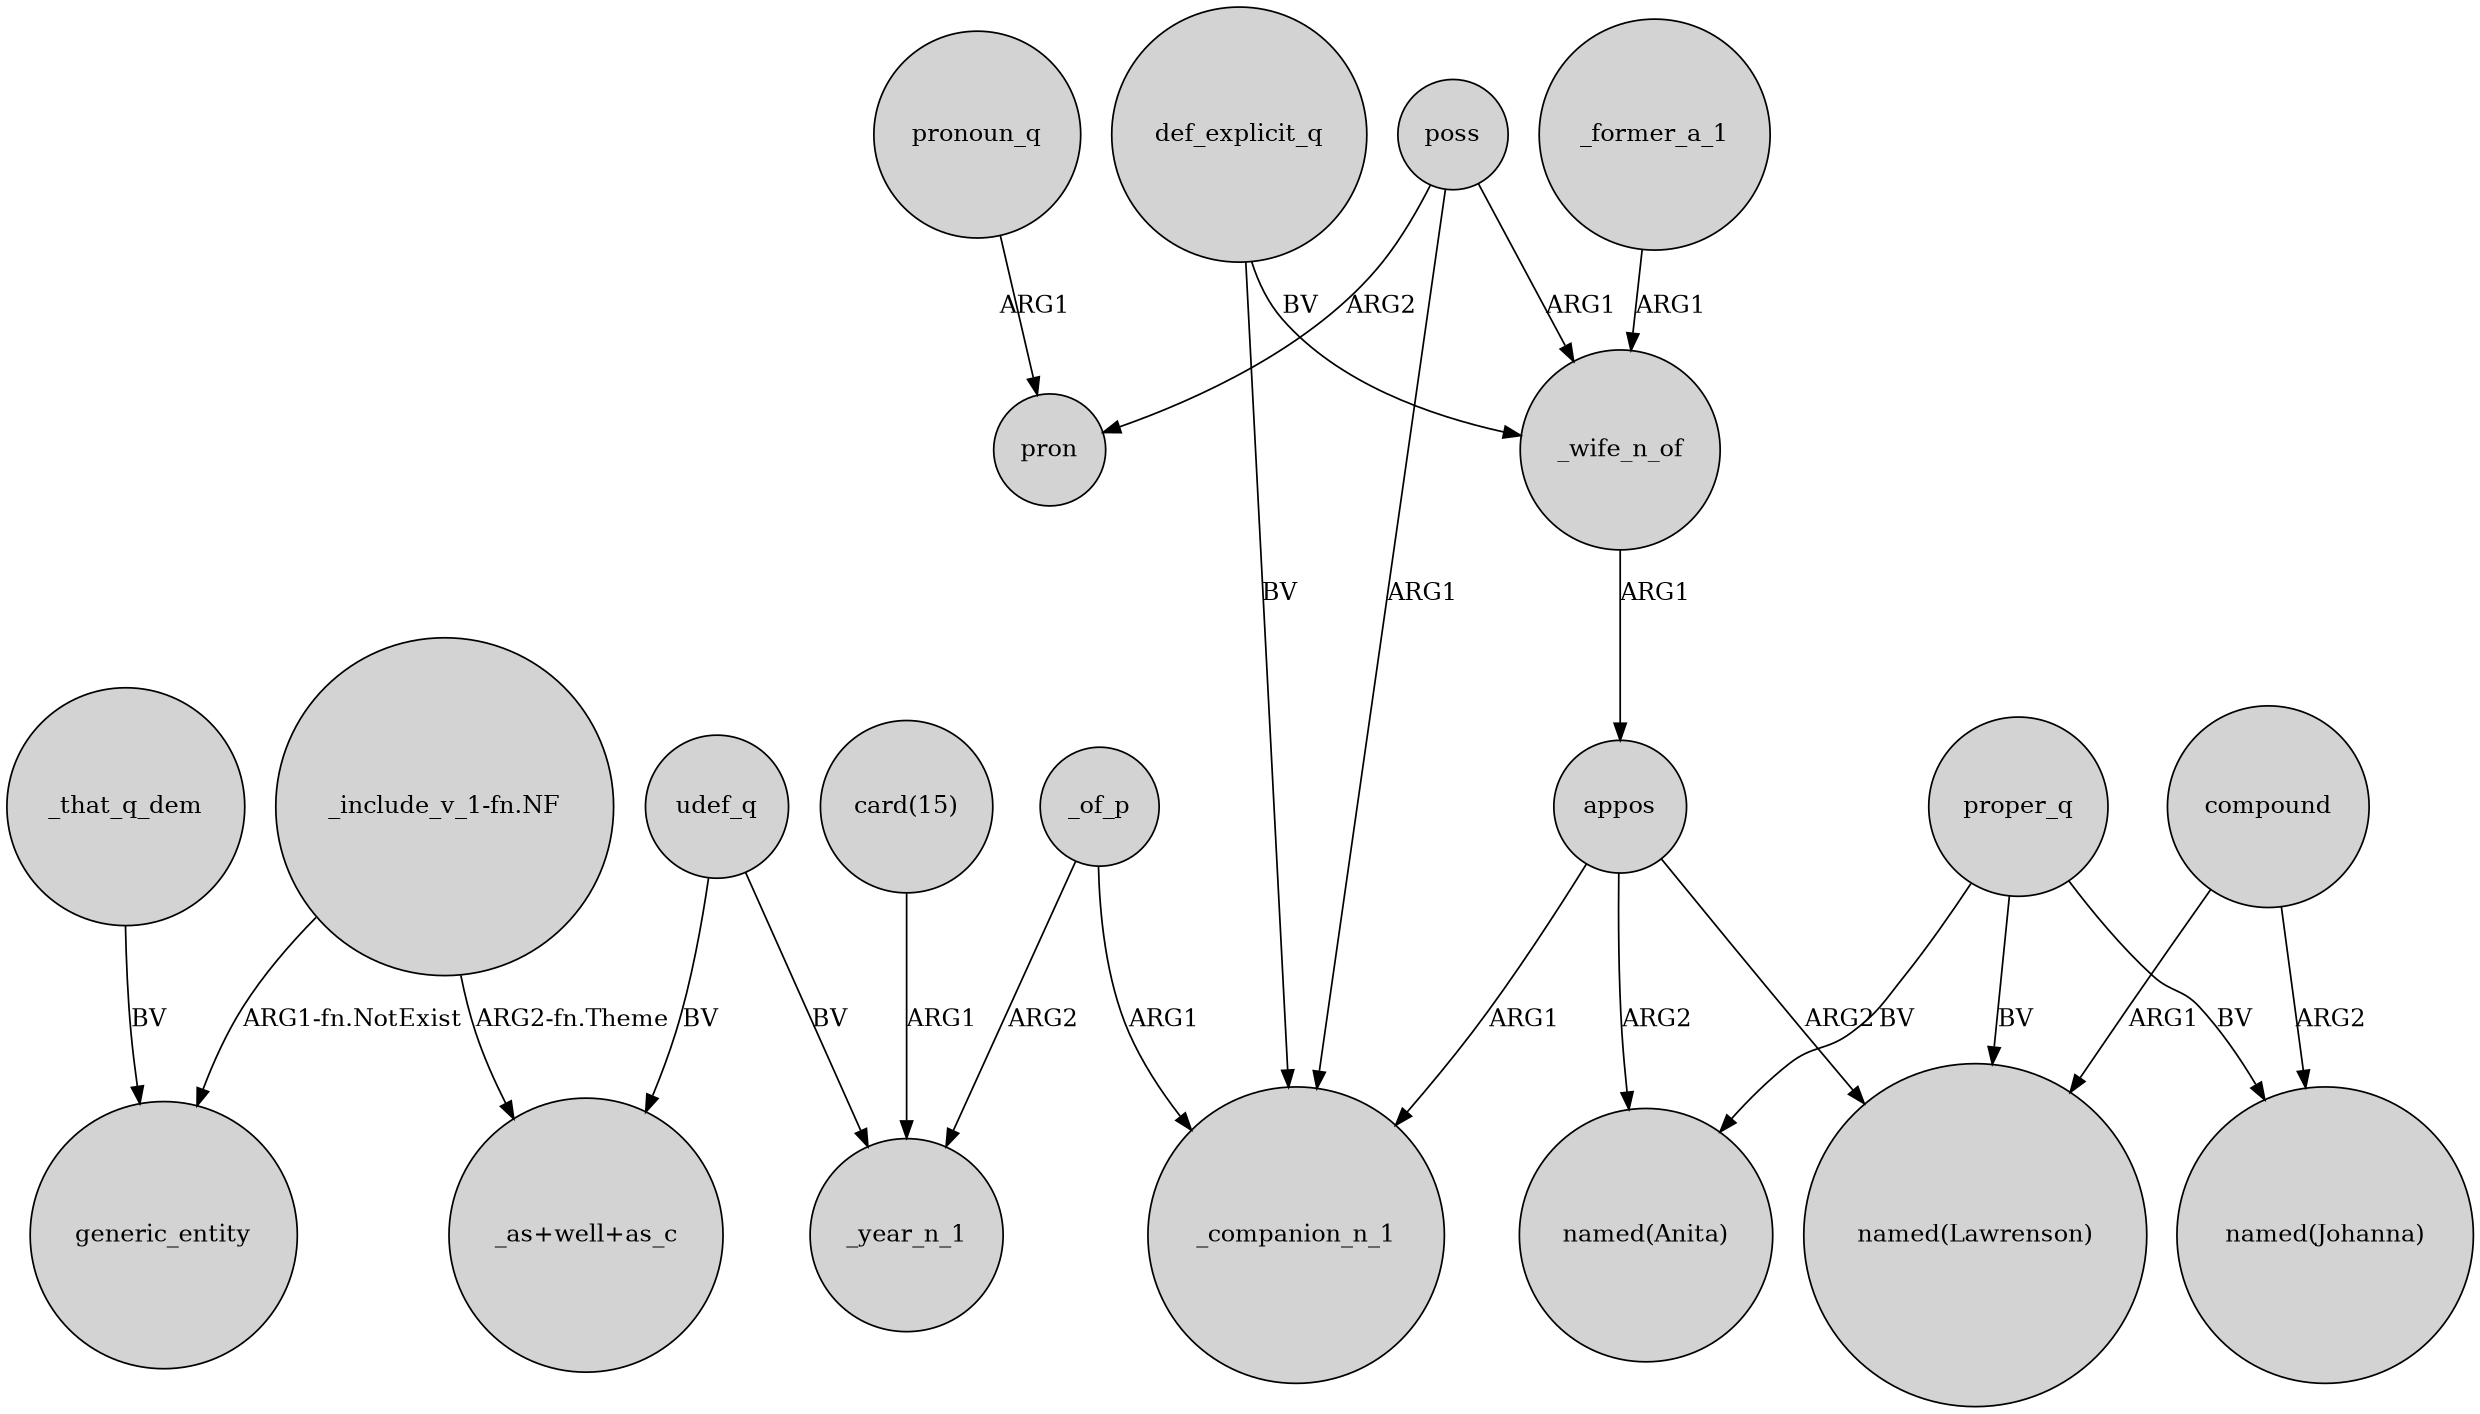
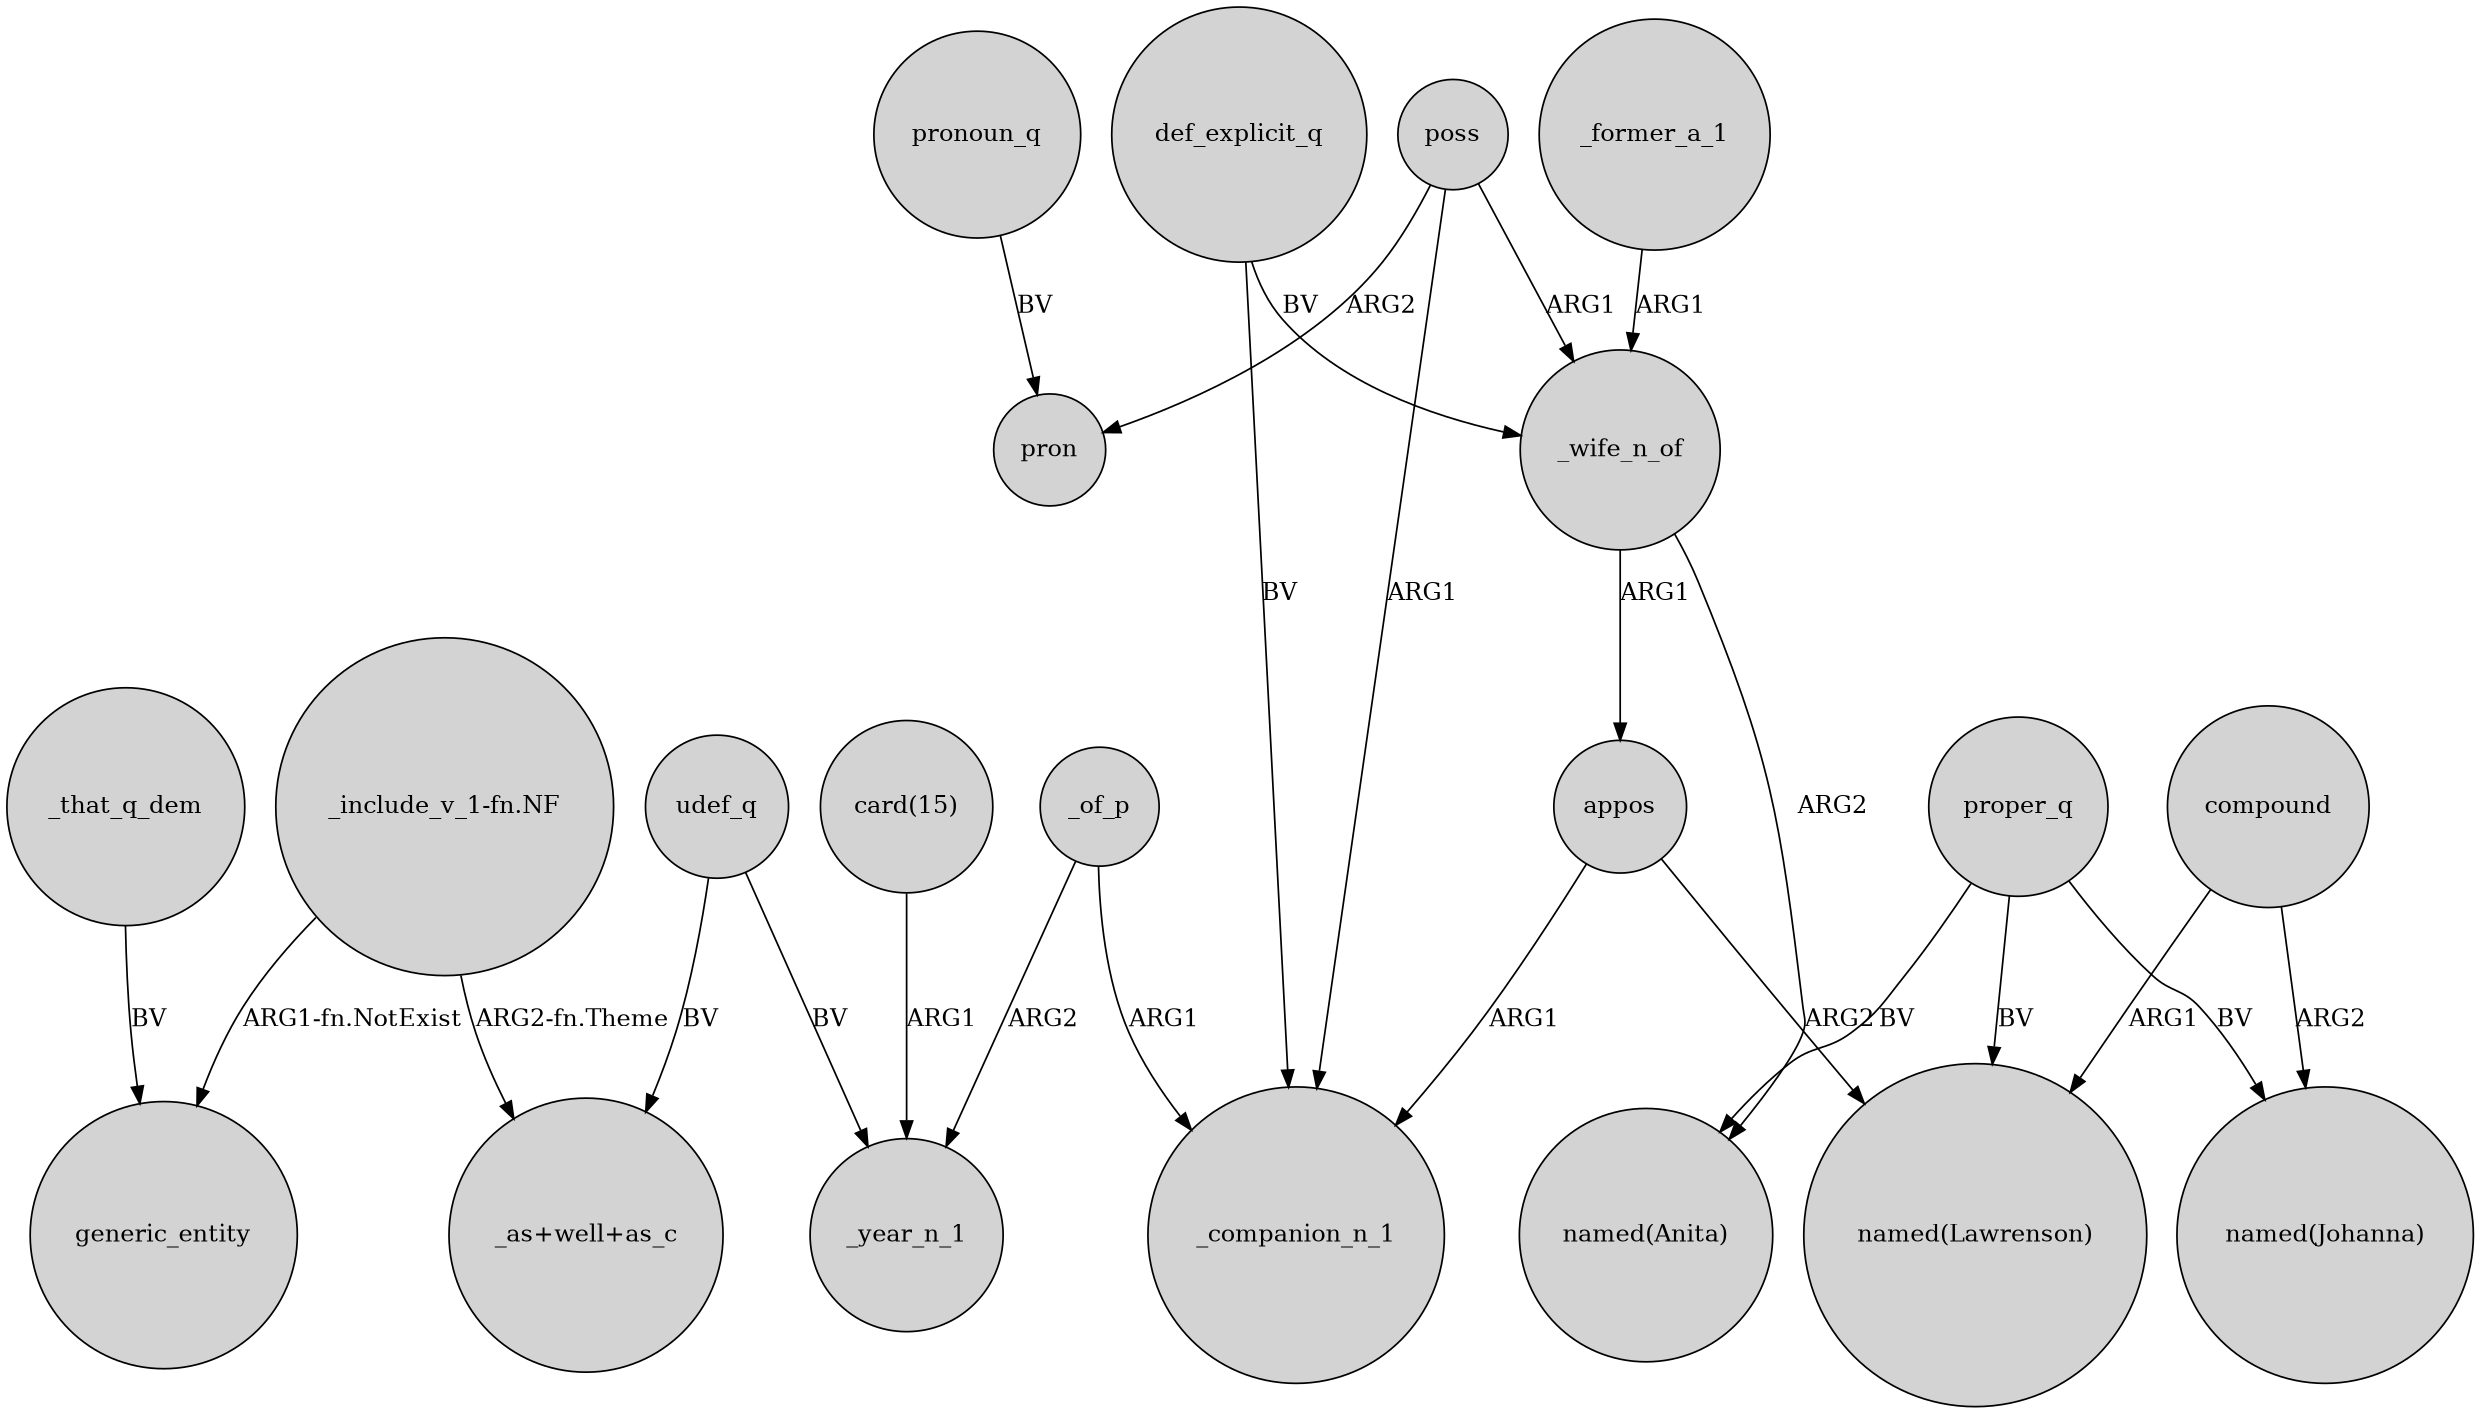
(1035, 306) -> (1035, 306)
(1620, 983) -> (1778, 831)
